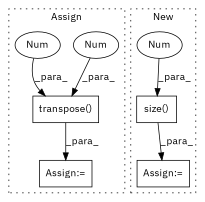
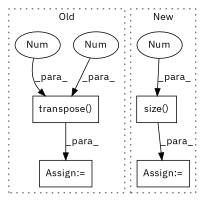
(67, 17) -> (67, 17)
